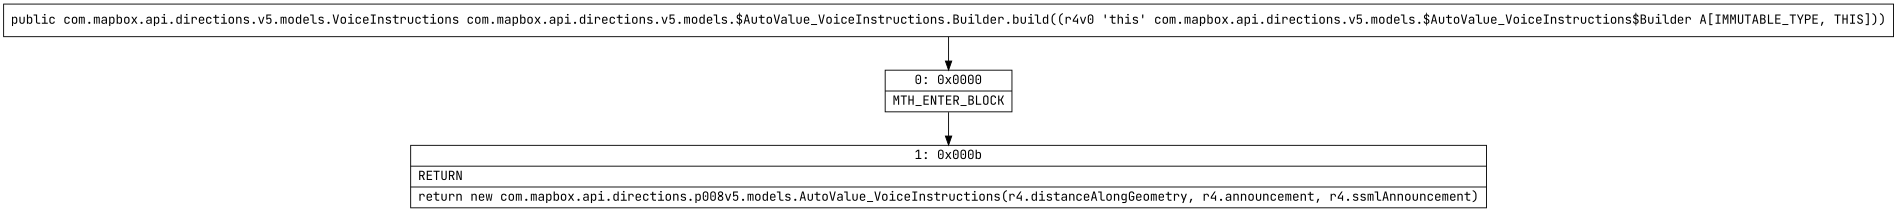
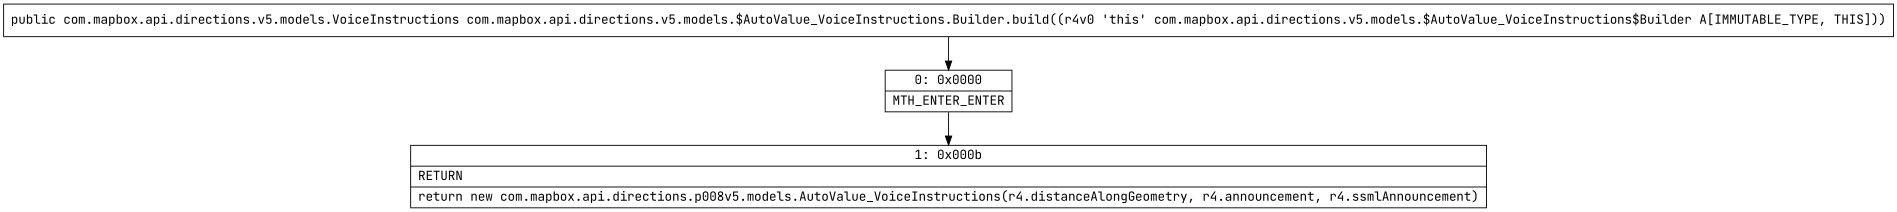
(949, 101) -> (949, 101)
